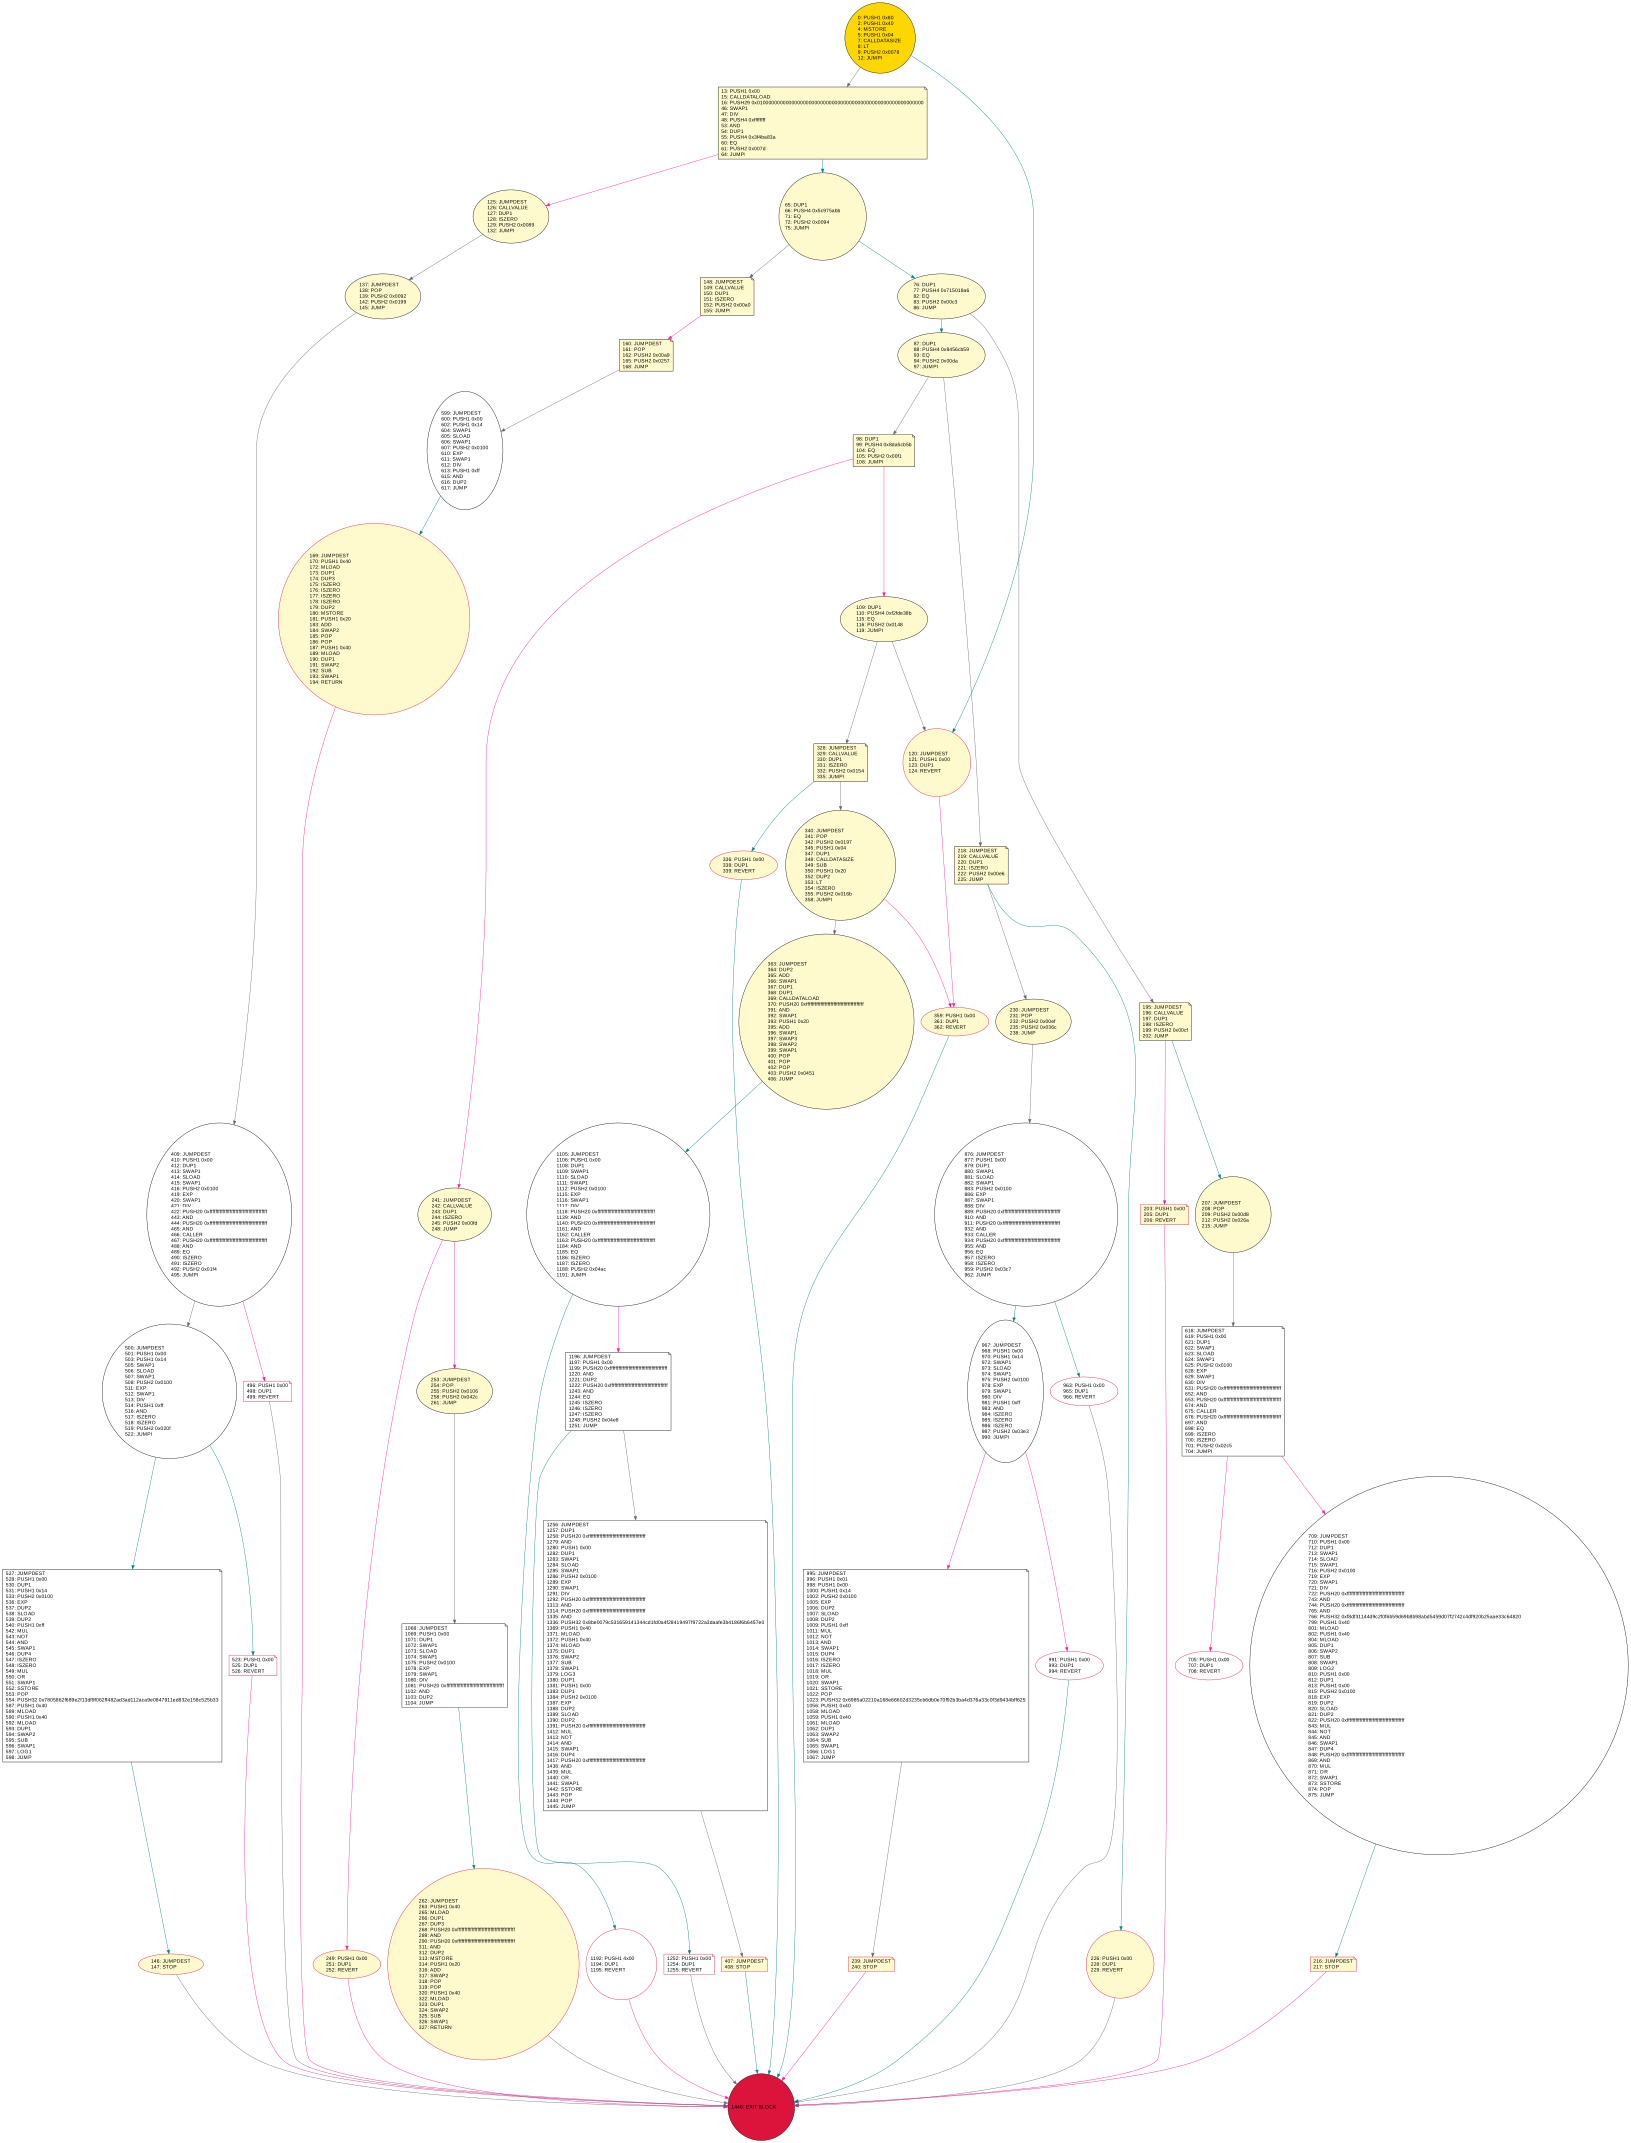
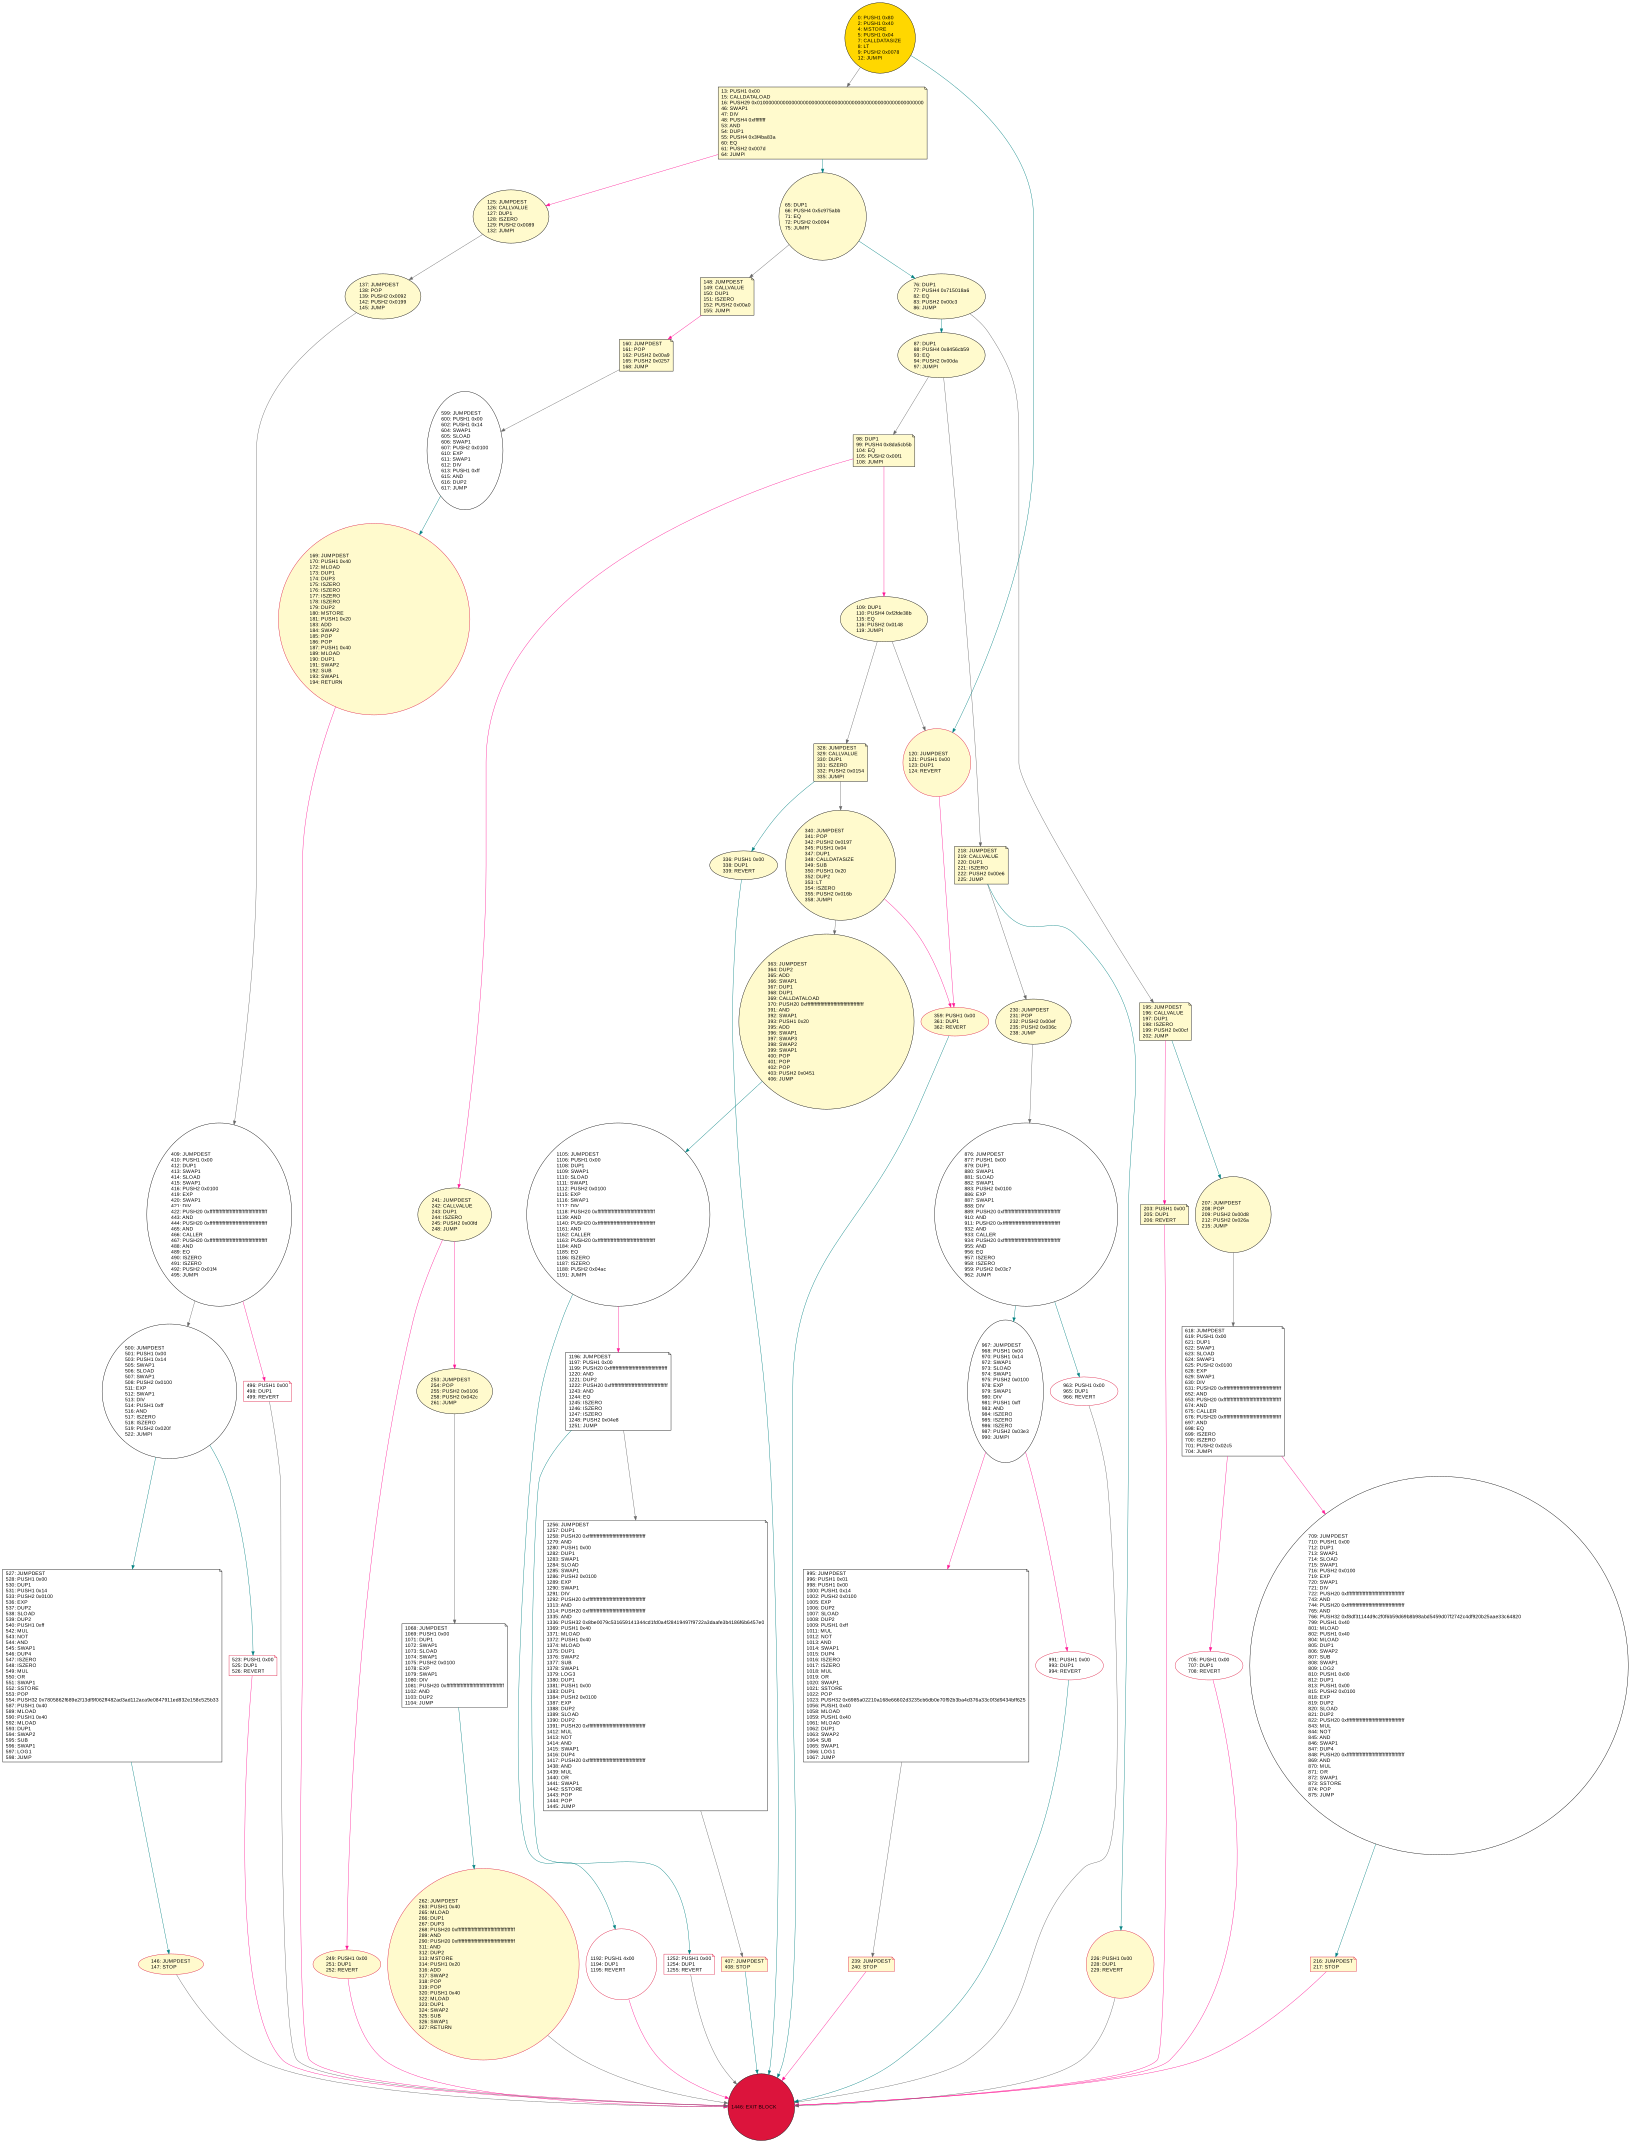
(744, 865) -> (744, 865)
(1165, 1215) -> (1165, 1215)
none -> (1177, 2051)
